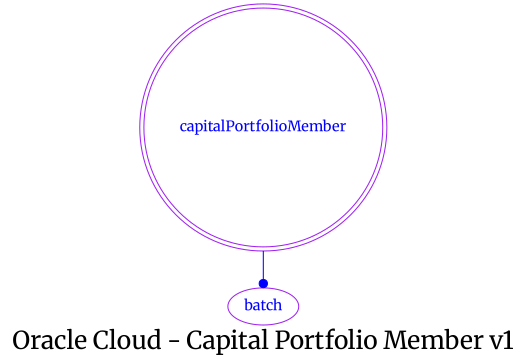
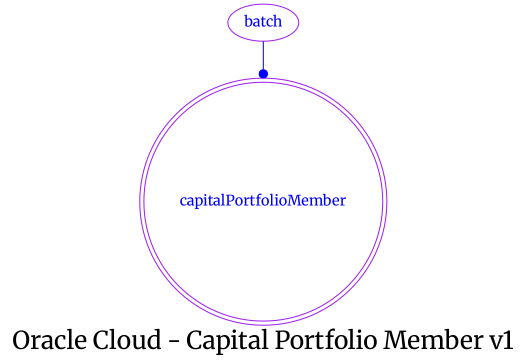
(263, 265) -> (263, 55)
